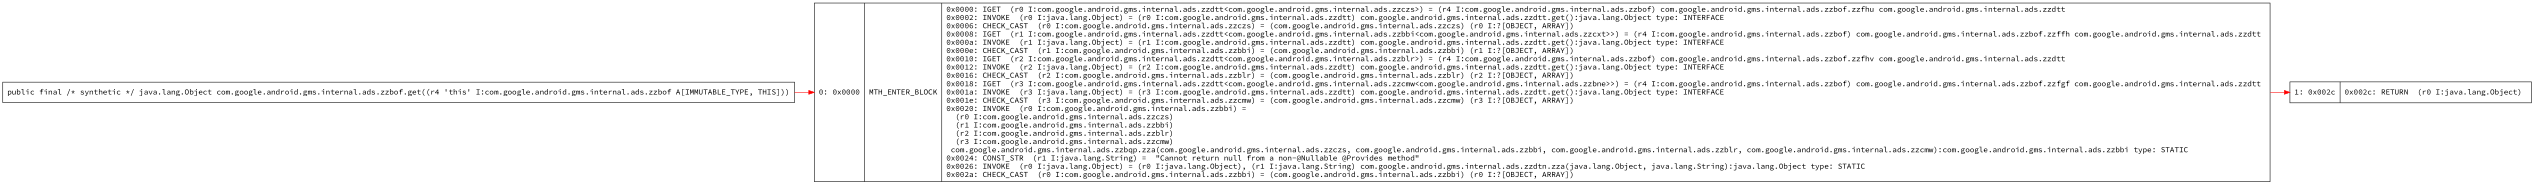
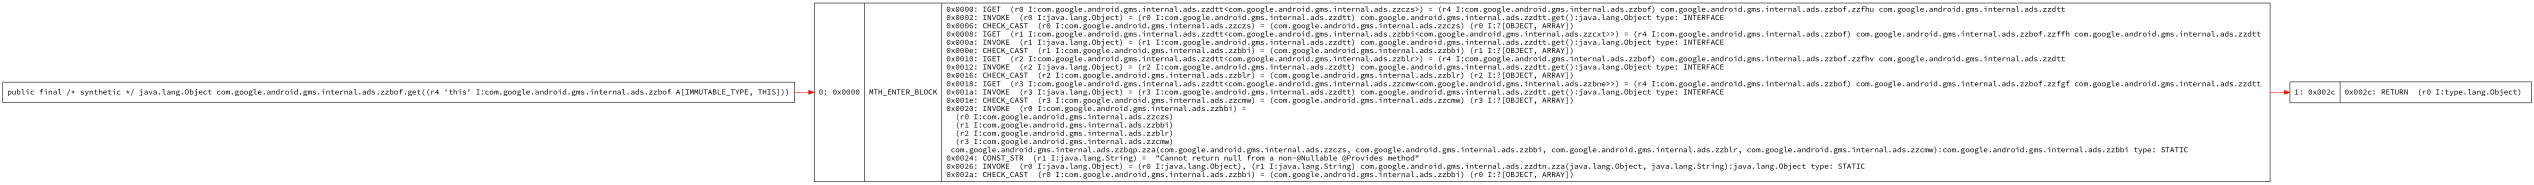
(2436, 92) -> (2436, 92)
